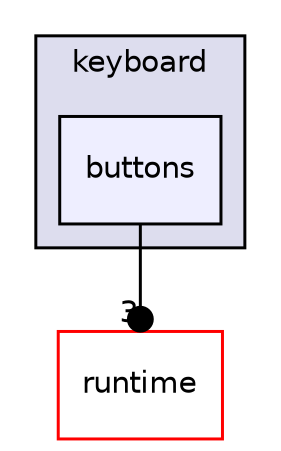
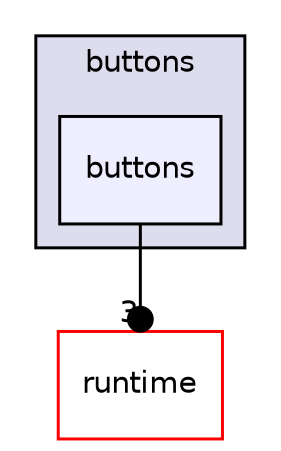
(140, 64) -> (140, 64)
